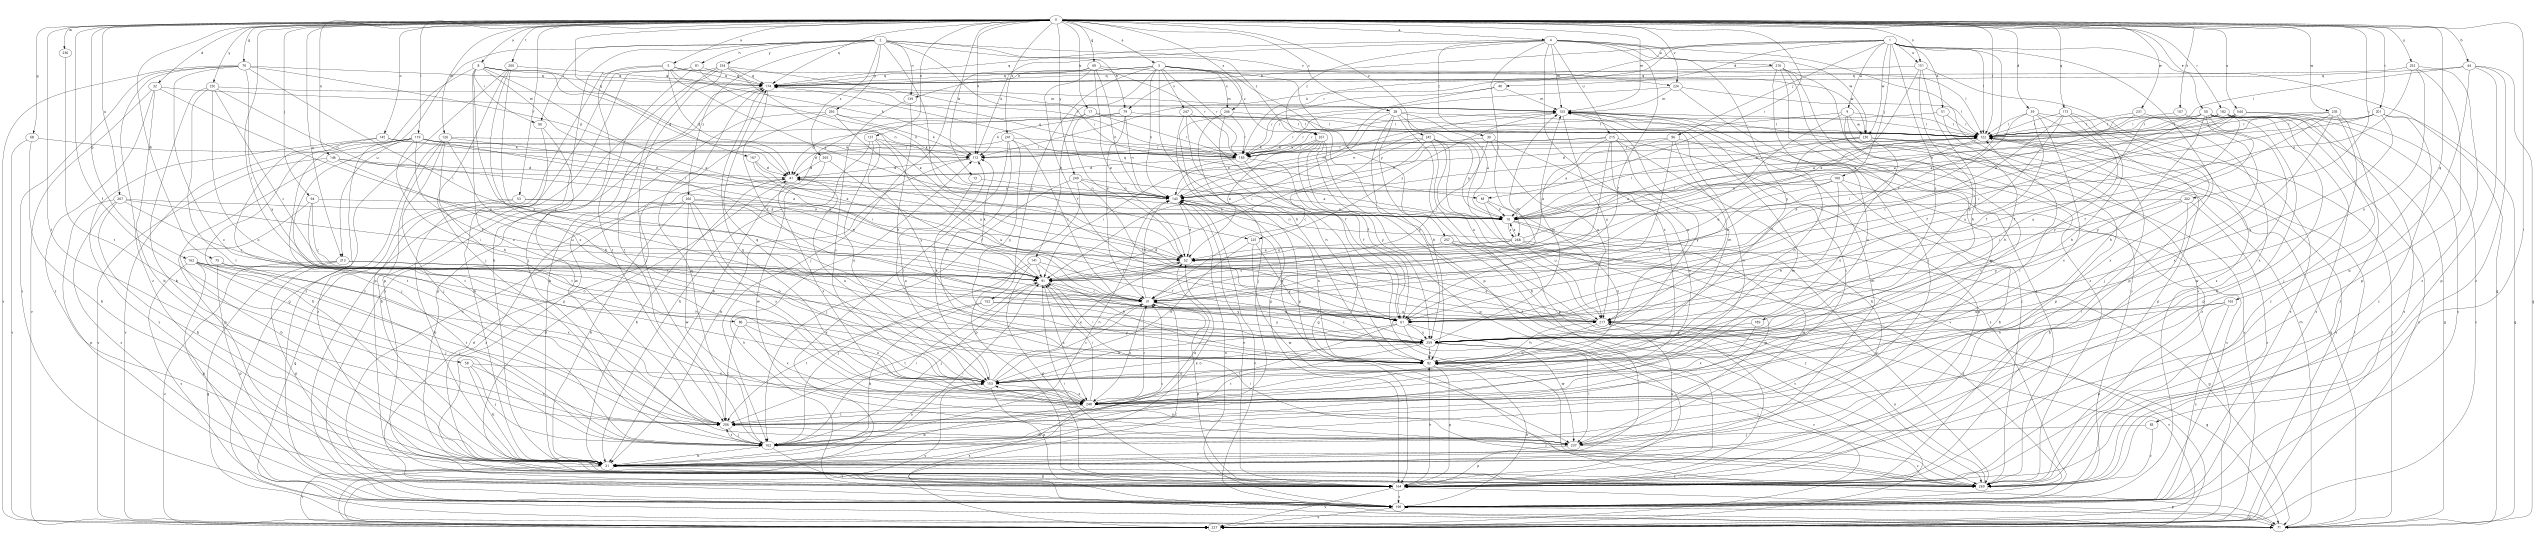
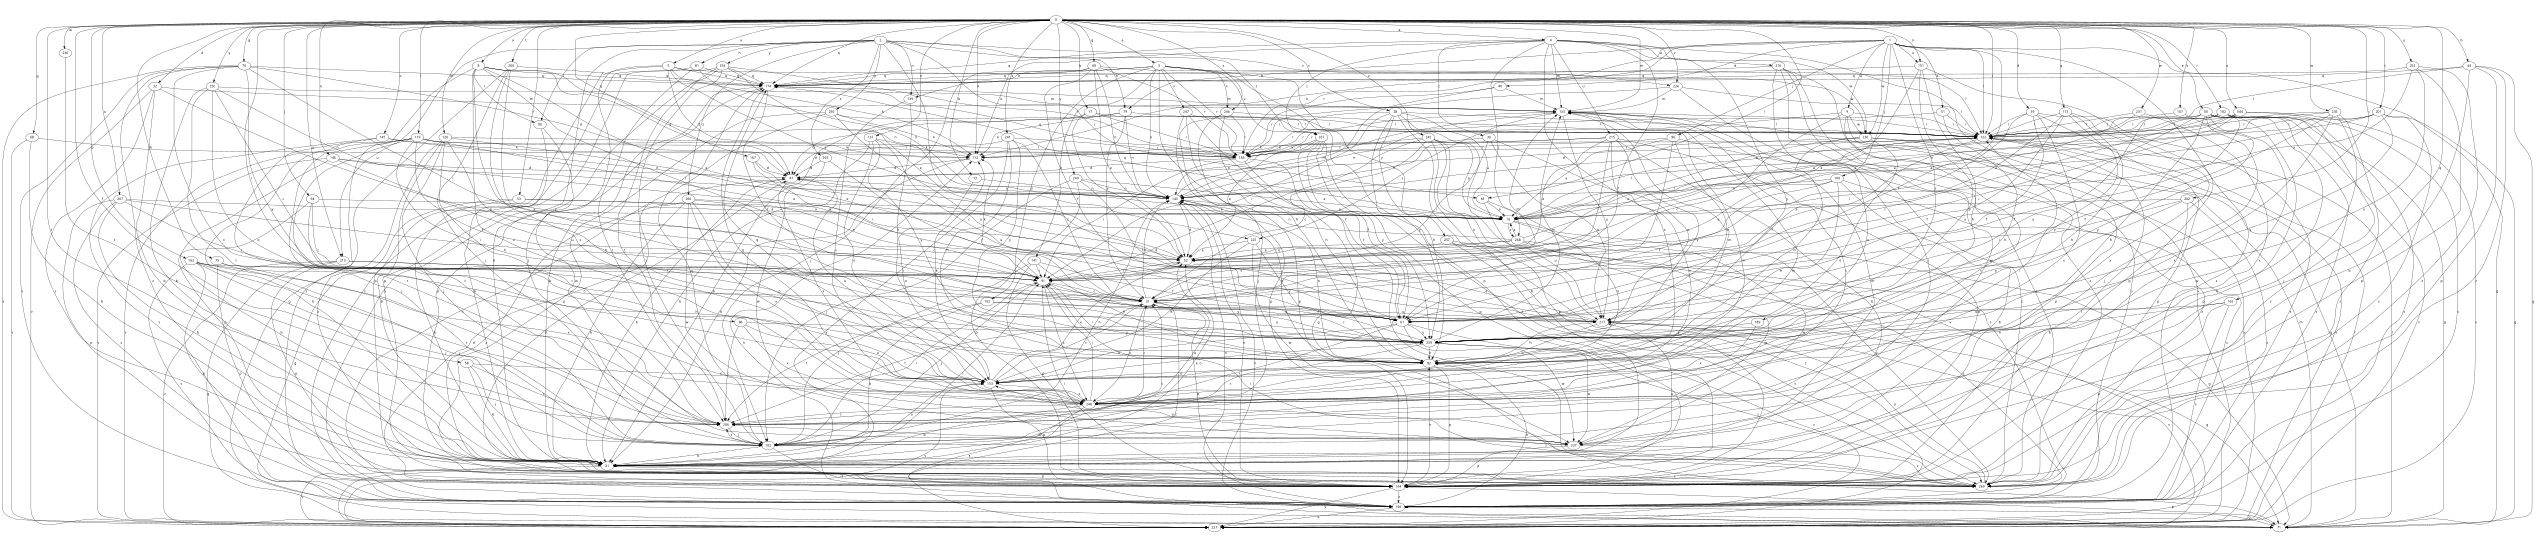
none -> (1220, 245)
(1589, 394) -> (1589, 394)
(2152, 425) -> none
